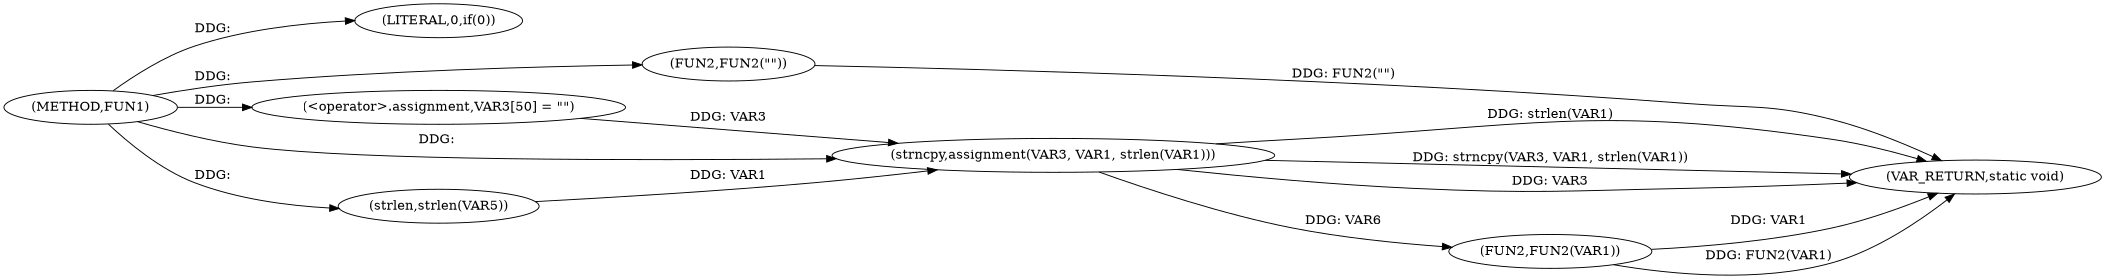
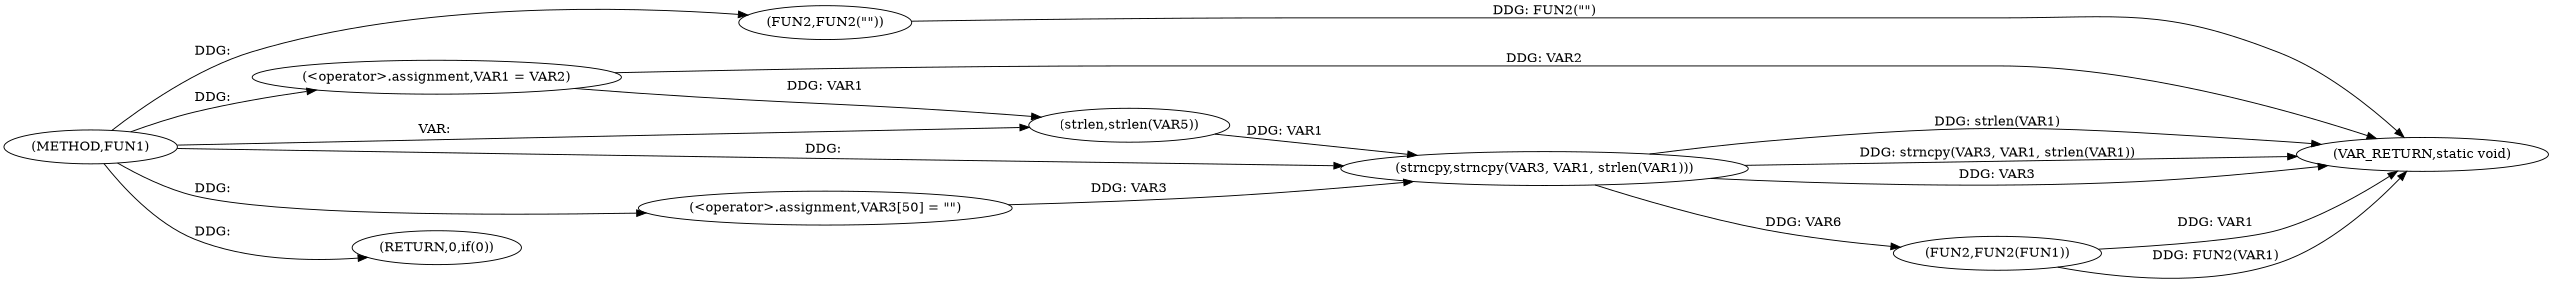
(439, 21) -> (437, 248)
none -> (437, 77)
(1053, 155) -> (1545, 169)
(215, 176) -> (437, 129)
(1550, 251) -> (1997, 253)
